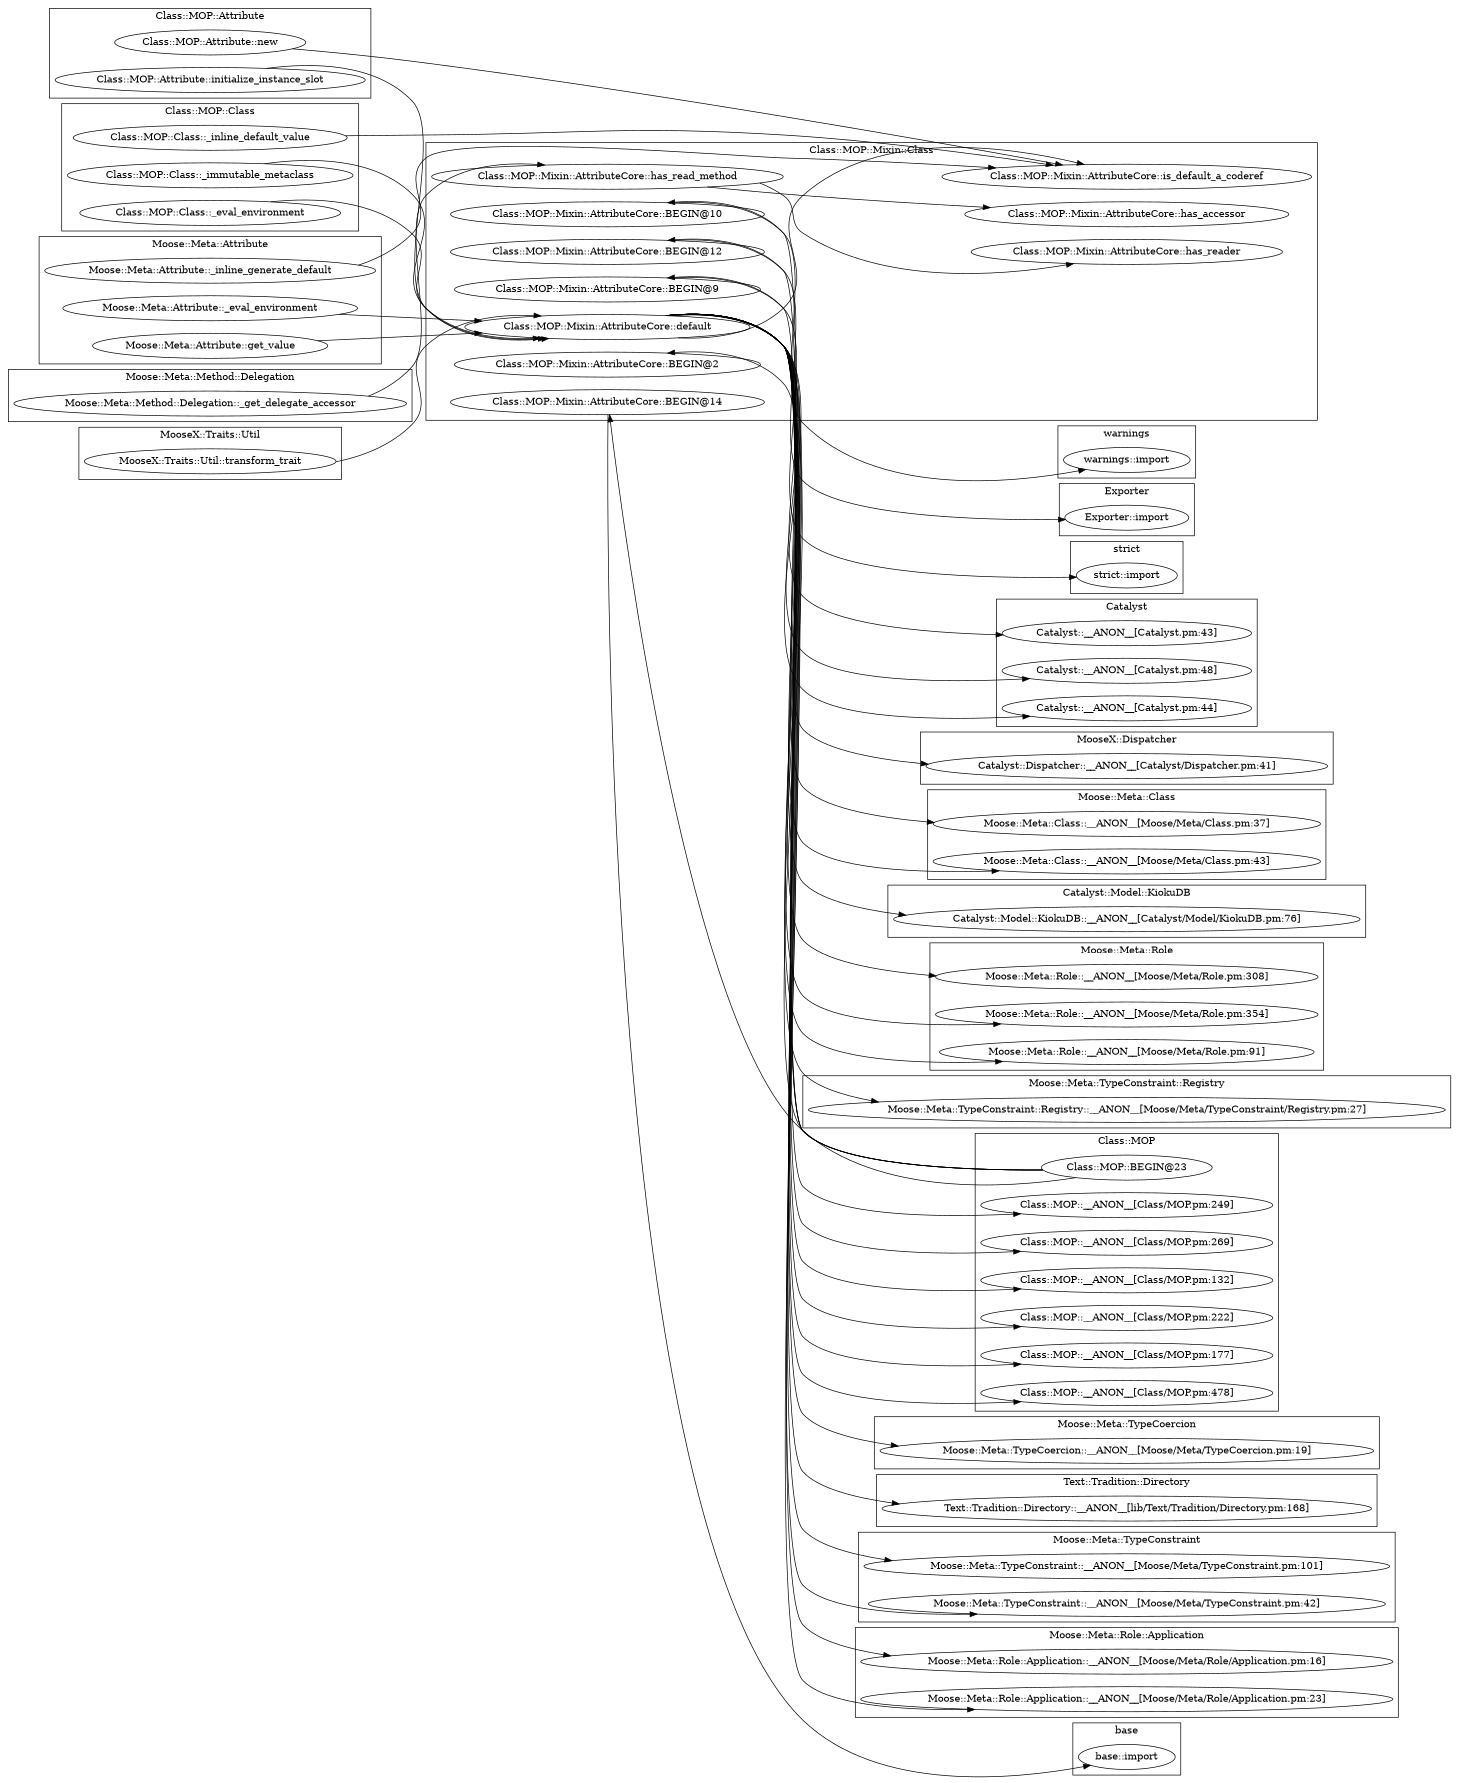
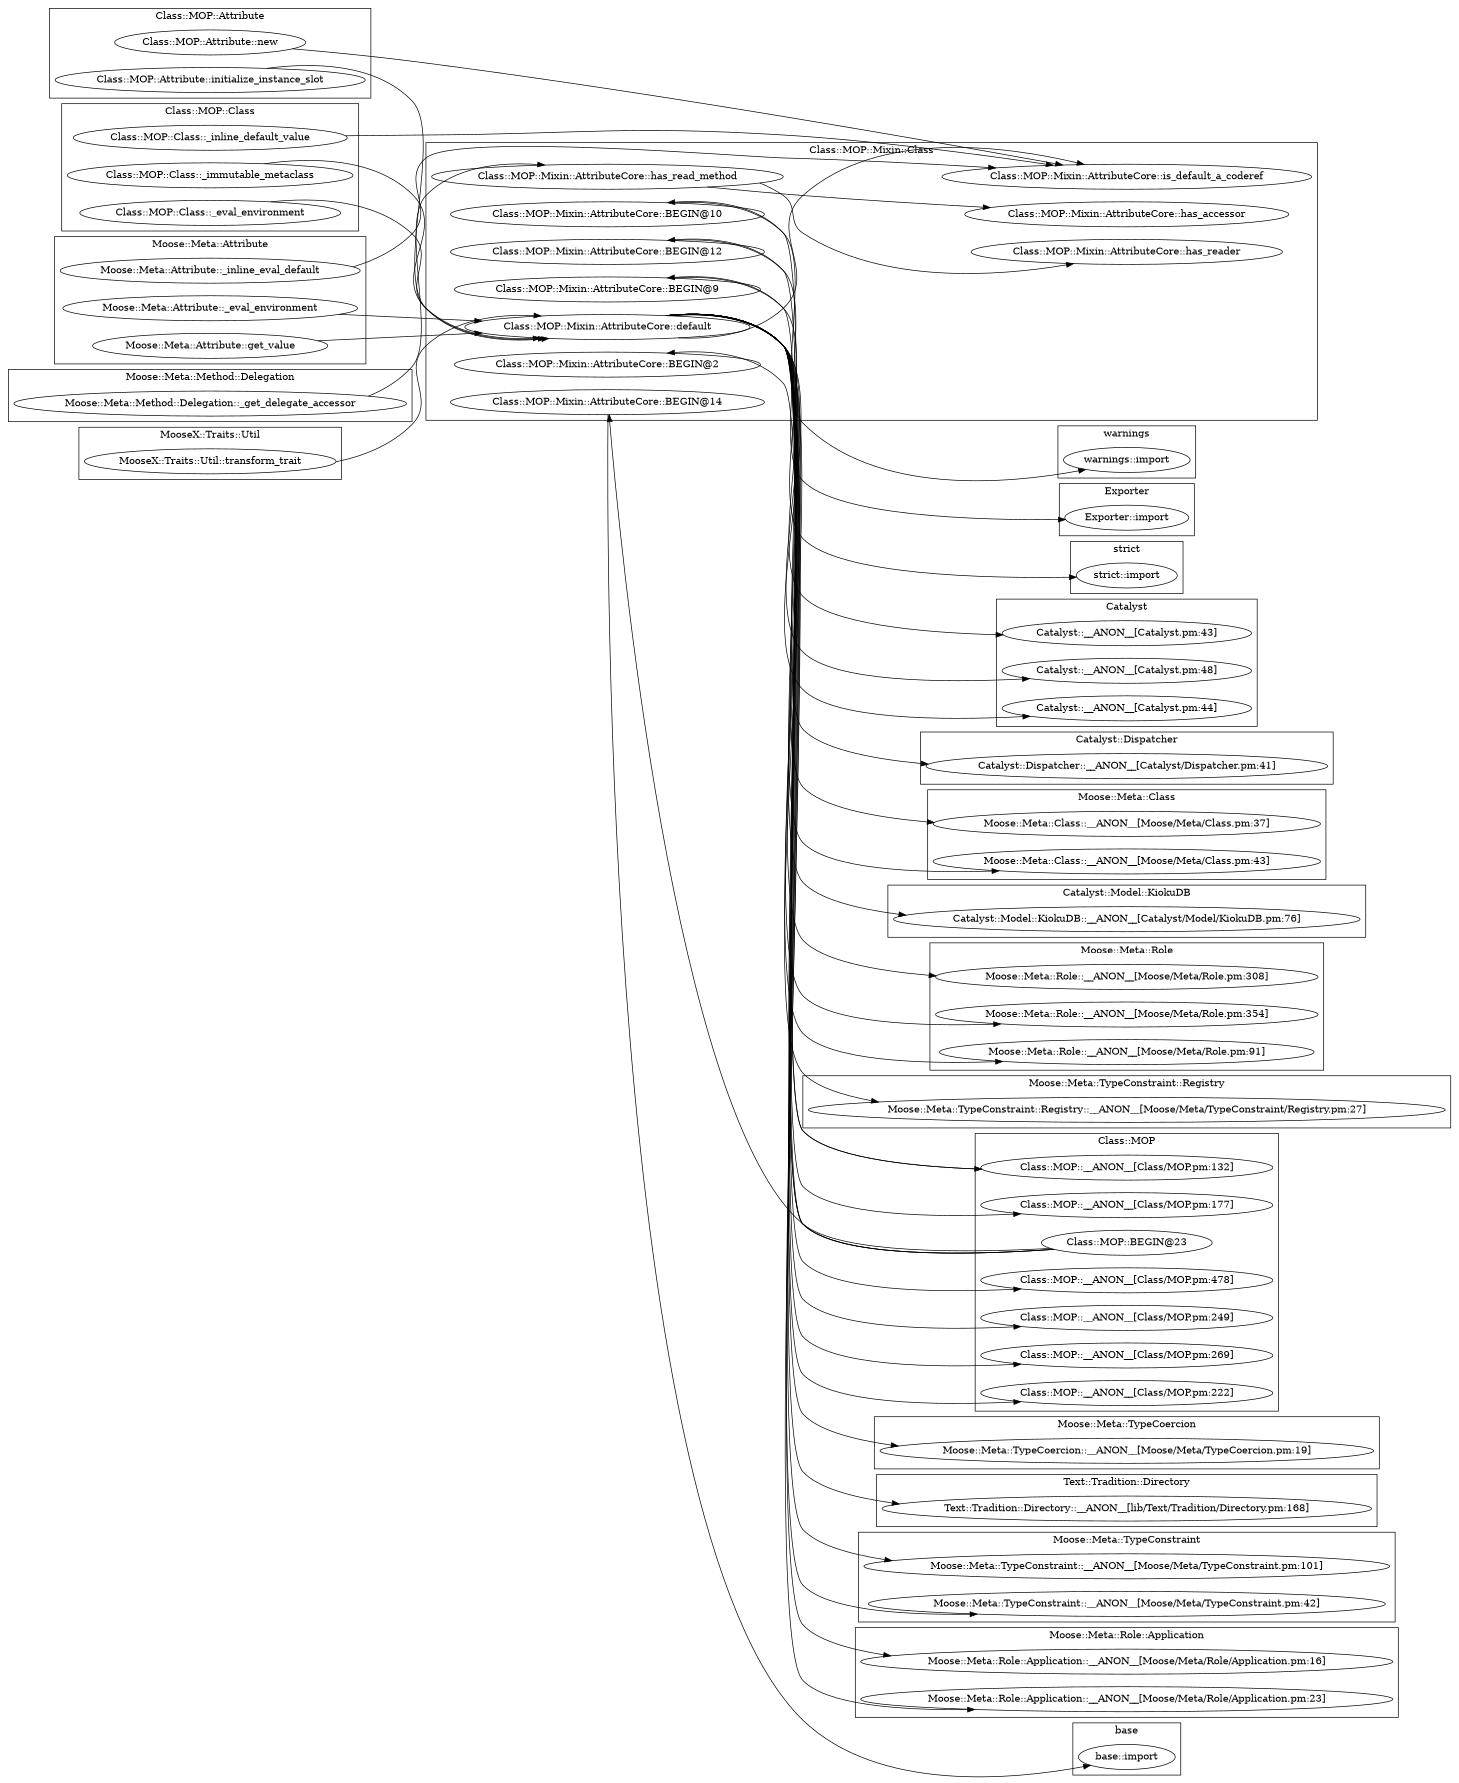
(210, 271) -> (210, 271)
(1127, 740) -> (1127, 740)
(792, 785) -> (793, 754)
